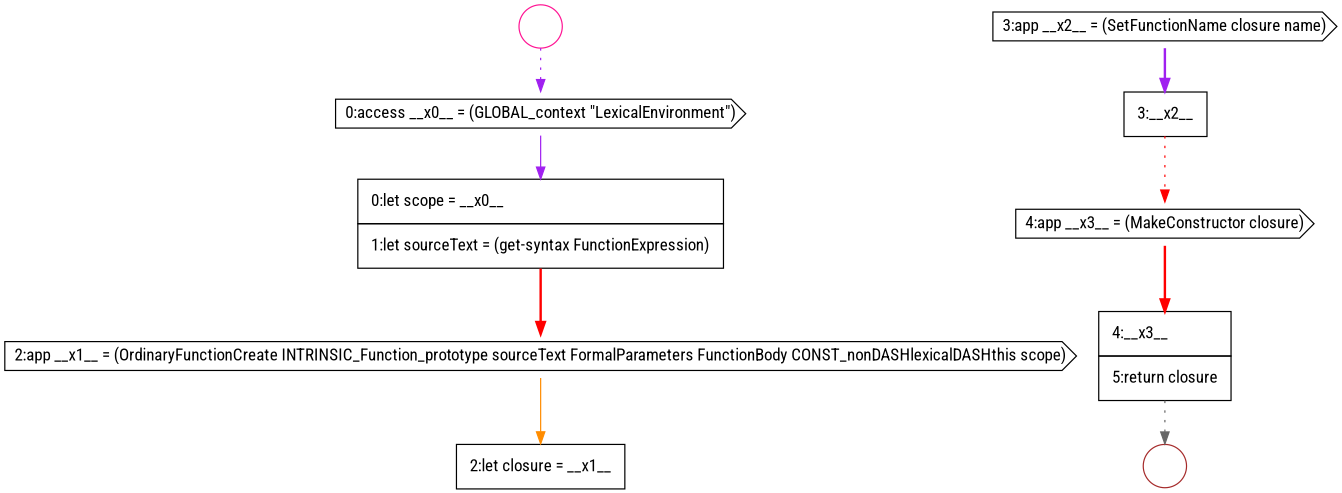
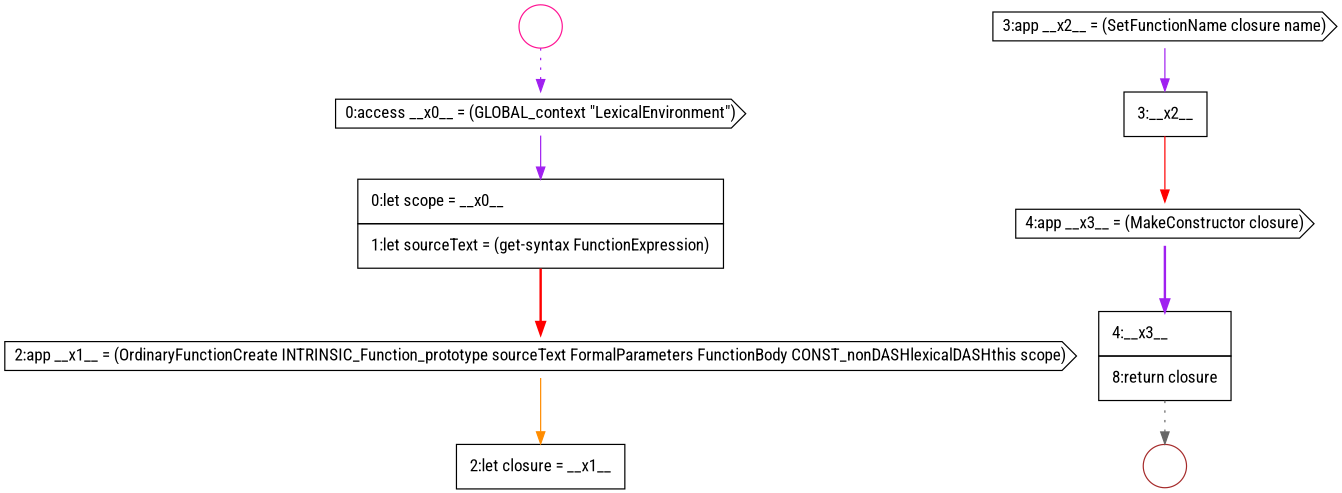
(1165, 64) -> (1165, 64)
(1165, 163) -> (1165, 163)
(1165, 272) -> (1165, 272)
(1165, 378) -> (1165, 378)
